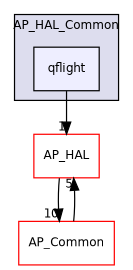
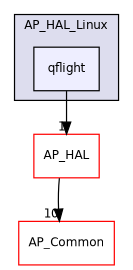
(67, 26) -> (67, 26)
(75, 206) -> none
